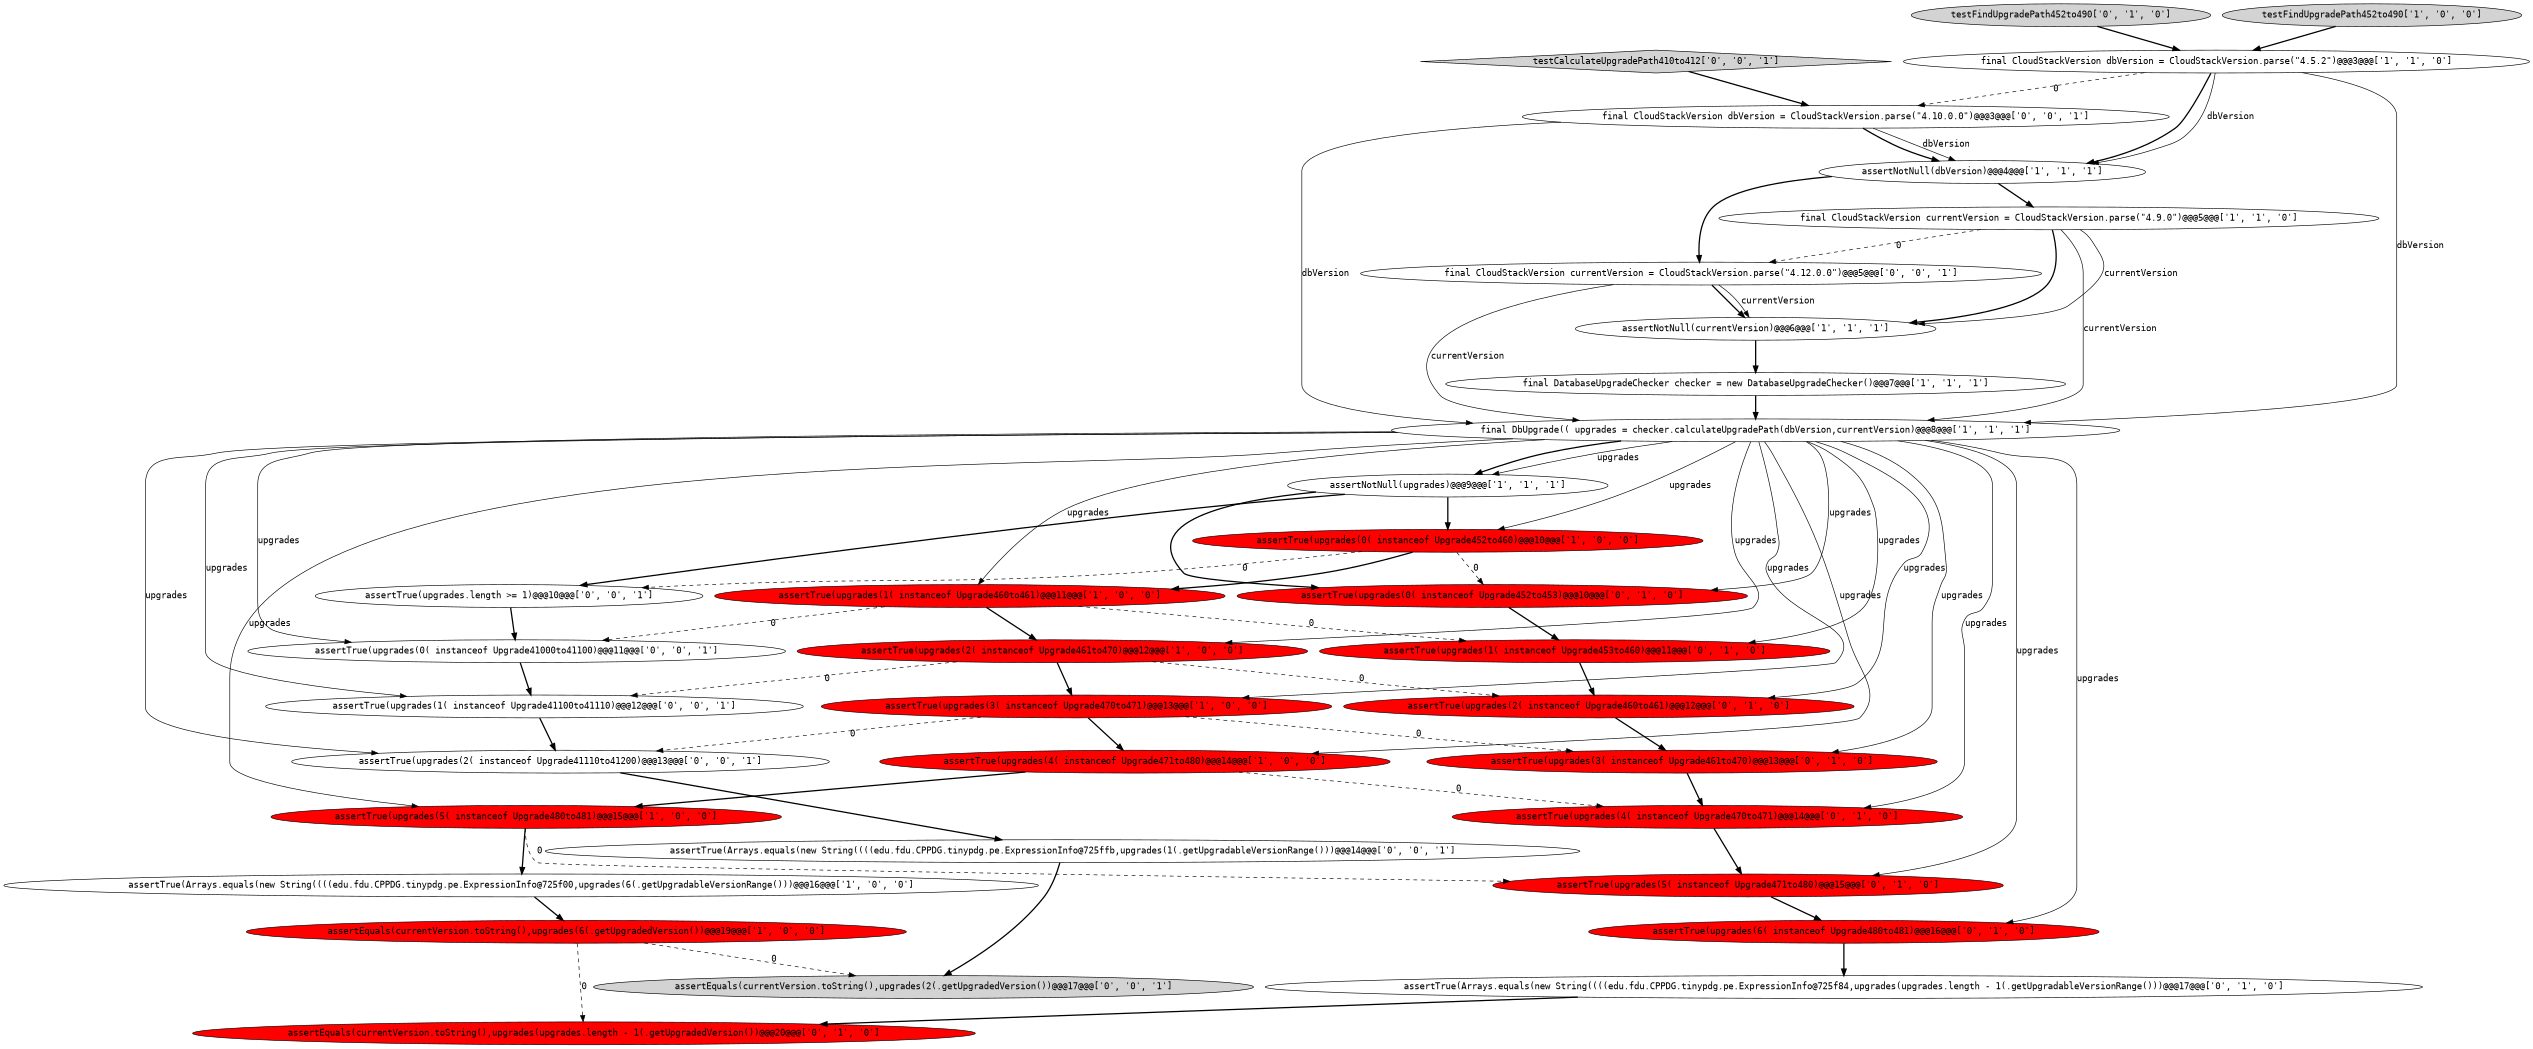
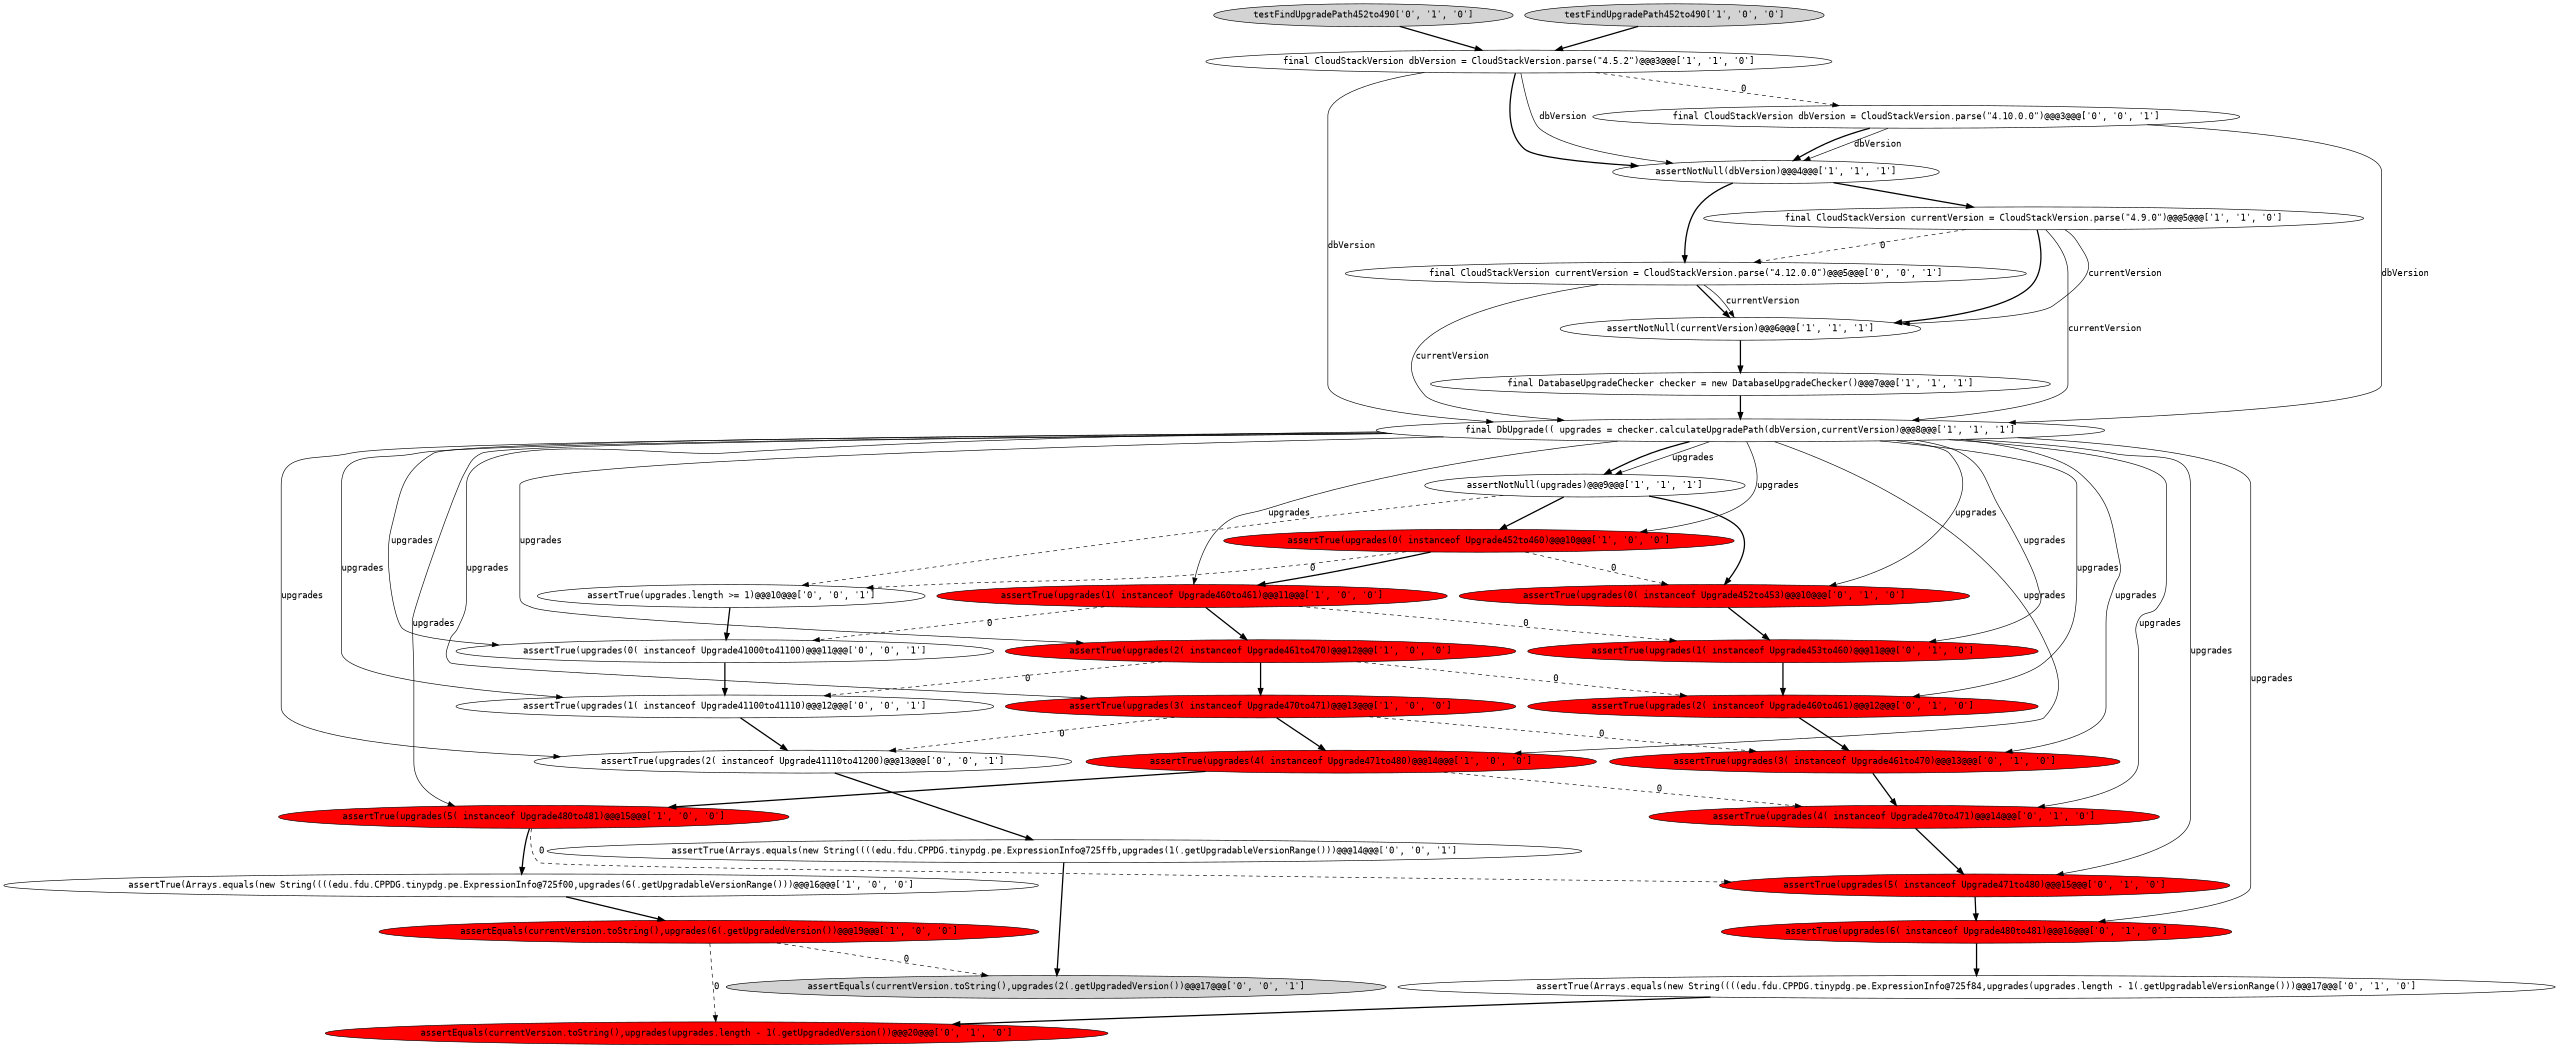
(1656, 62) -> none
(965, 535) -> (1156, 537)
